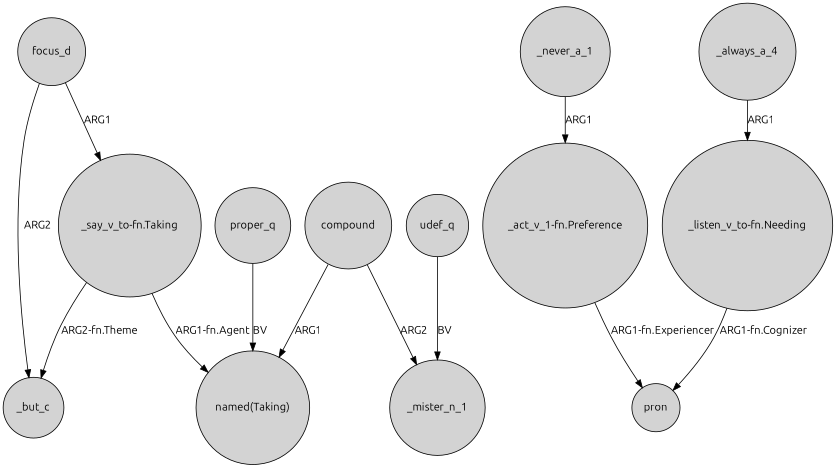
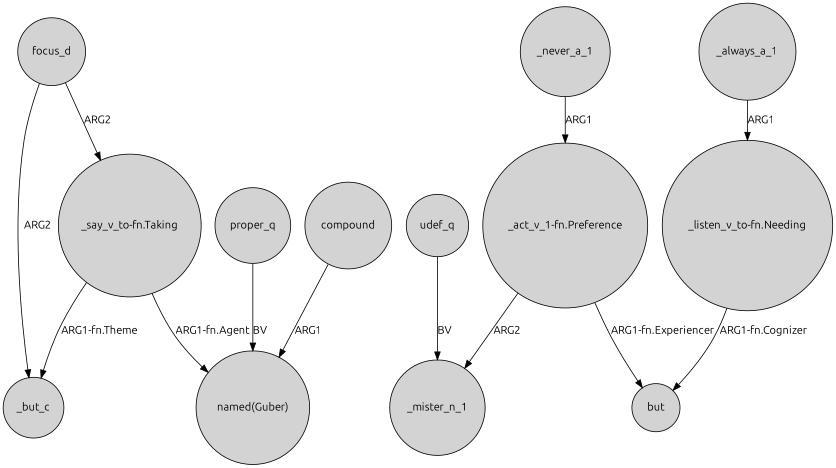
(747, 52) -> (747, 52)
(98, 120) -> (98, 120)
(390, 311) -> (494, 328)
(99, 331) -> (99, 331)
(253, 408) -> (253, 408)
(656, 408) -> (656, 408)
